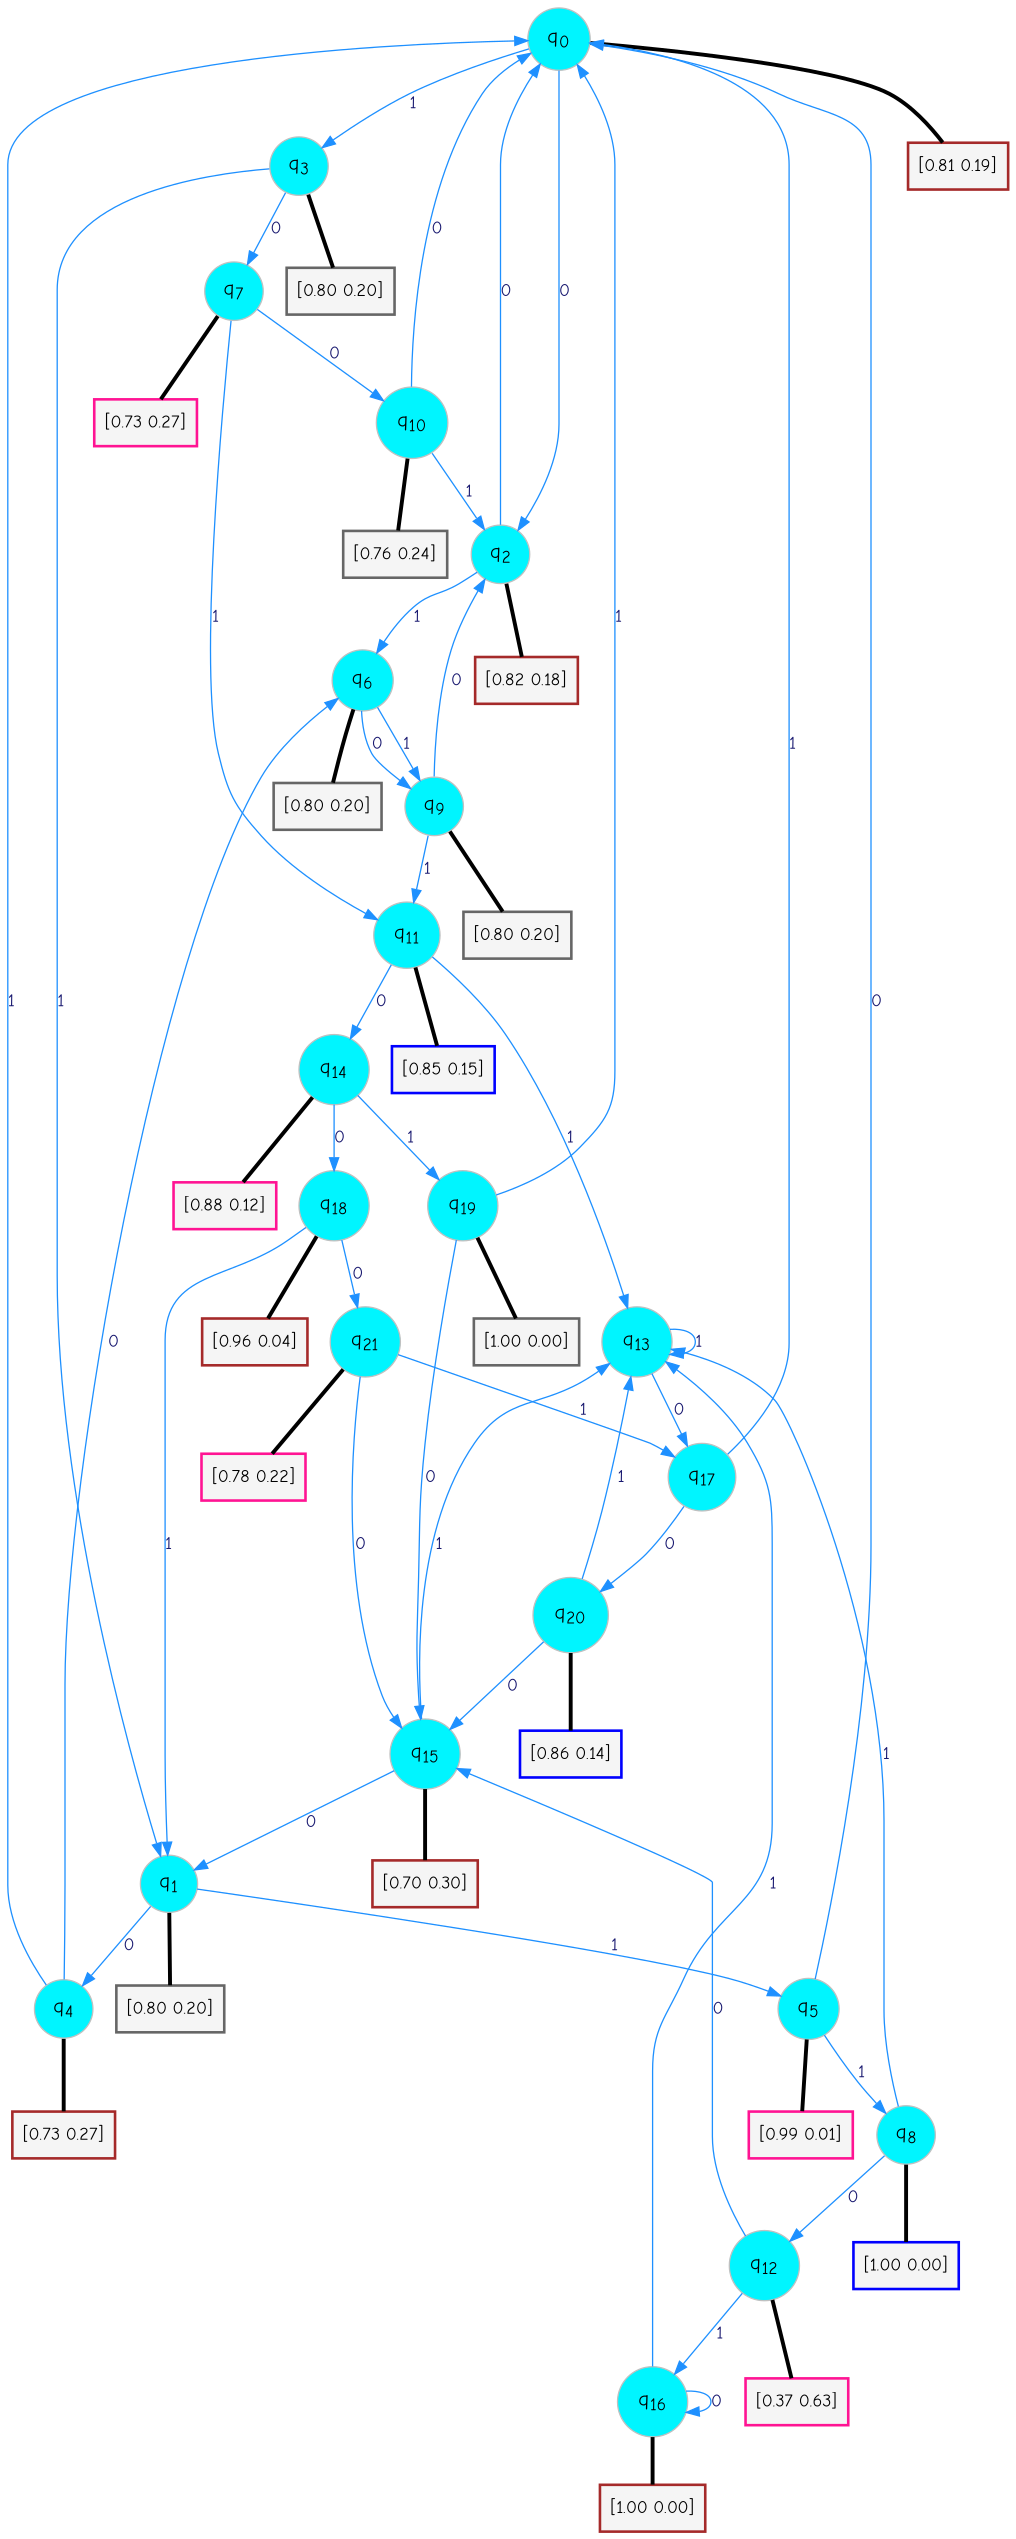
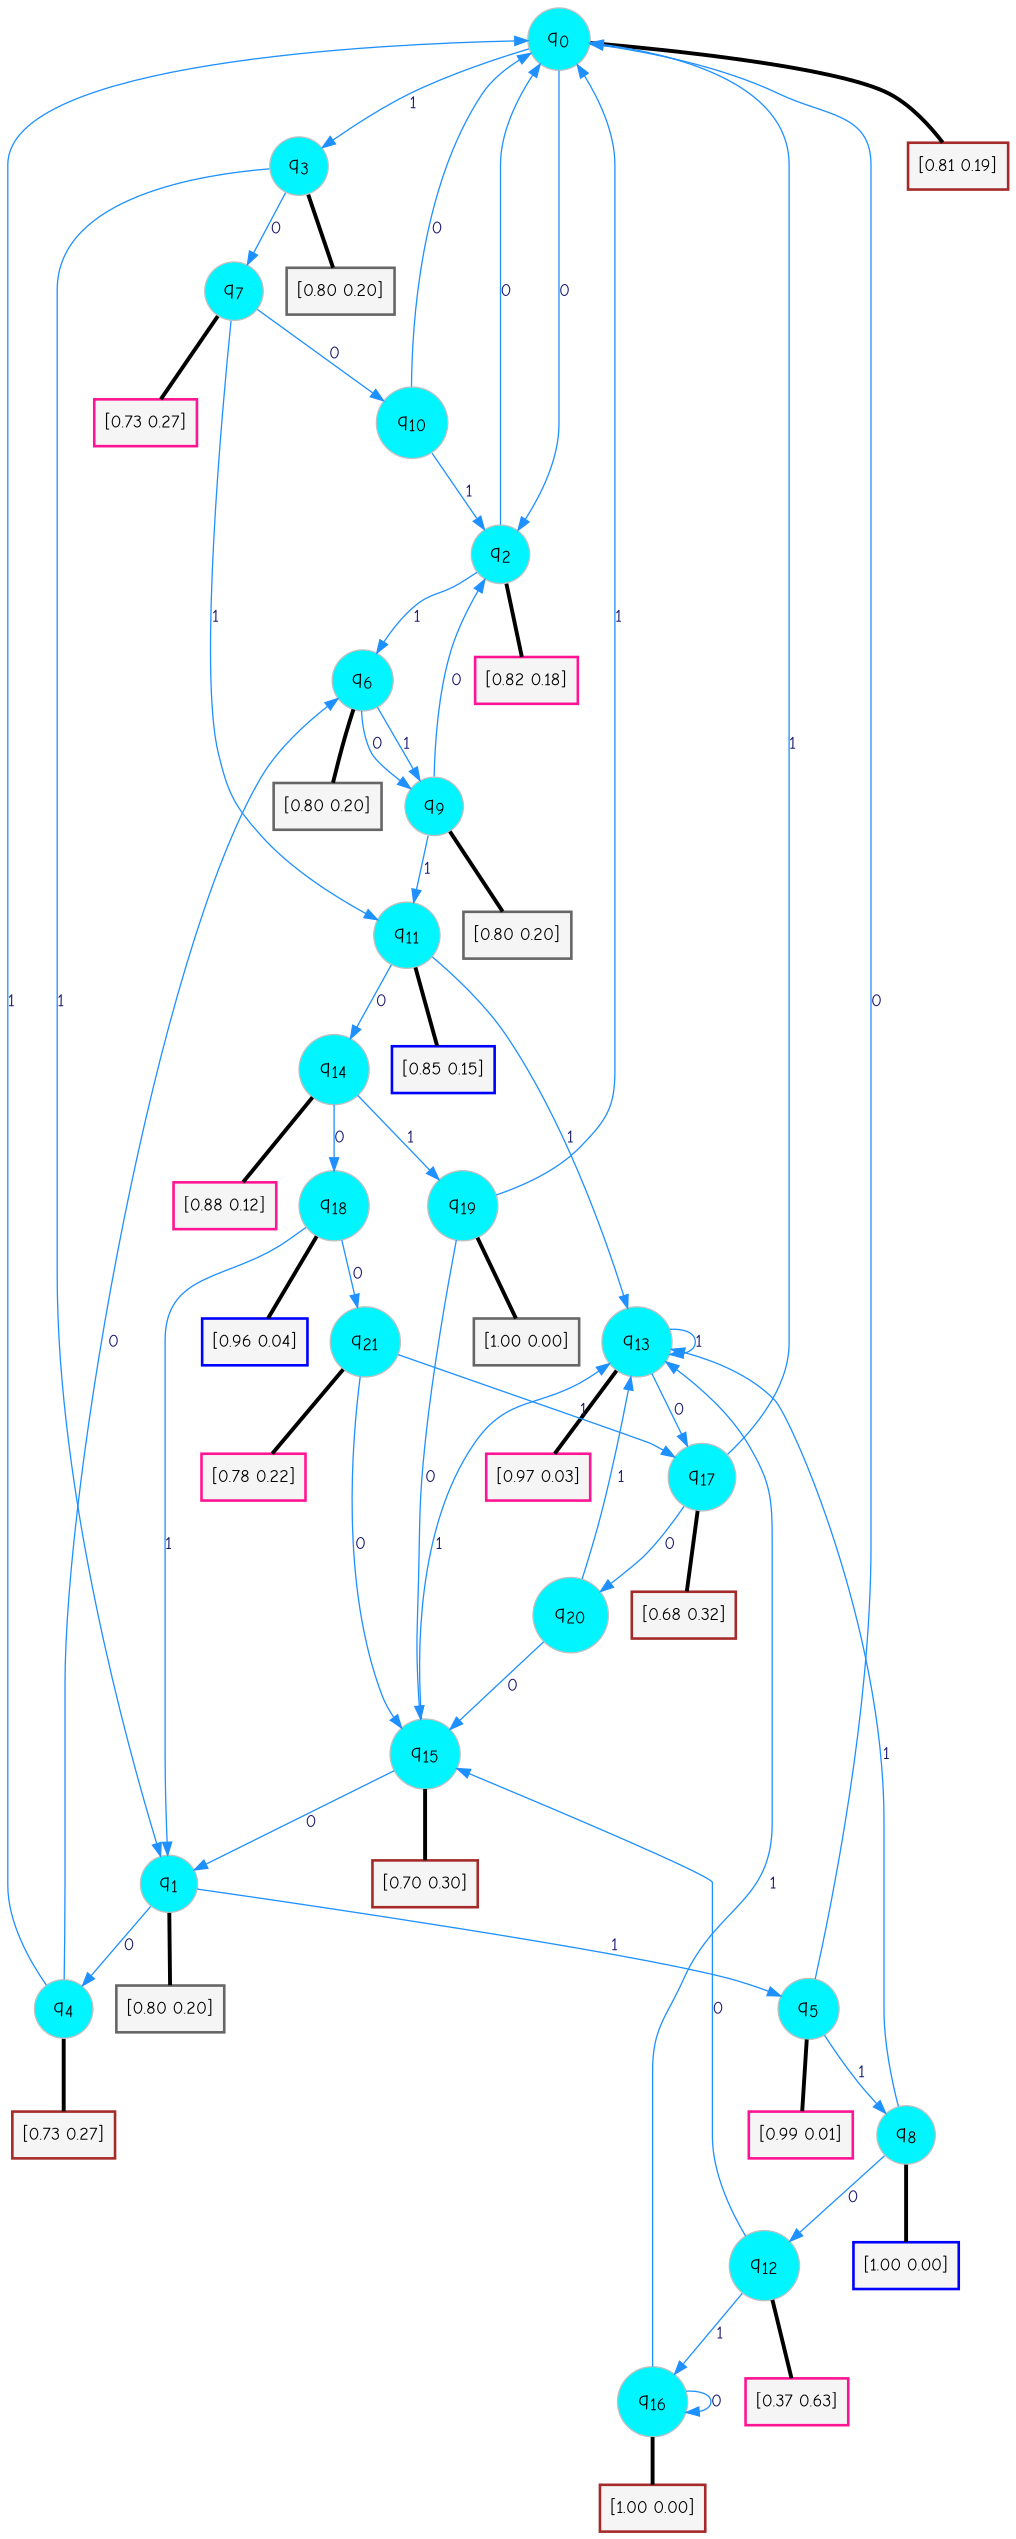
(395, 554) -> none
(526, 680) -> (526, 680)
(255, 1342) -> (255, 1342)
none -> (538, 1477)
none -> (684, 1615)
(571, 1754) -> none
